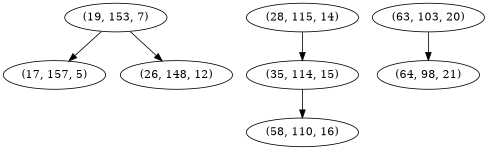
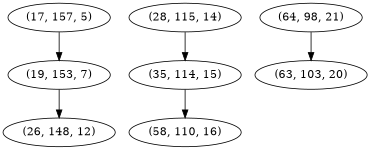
(428, 42) -> (311, 42)
(88, 44) -> (59, 42)
